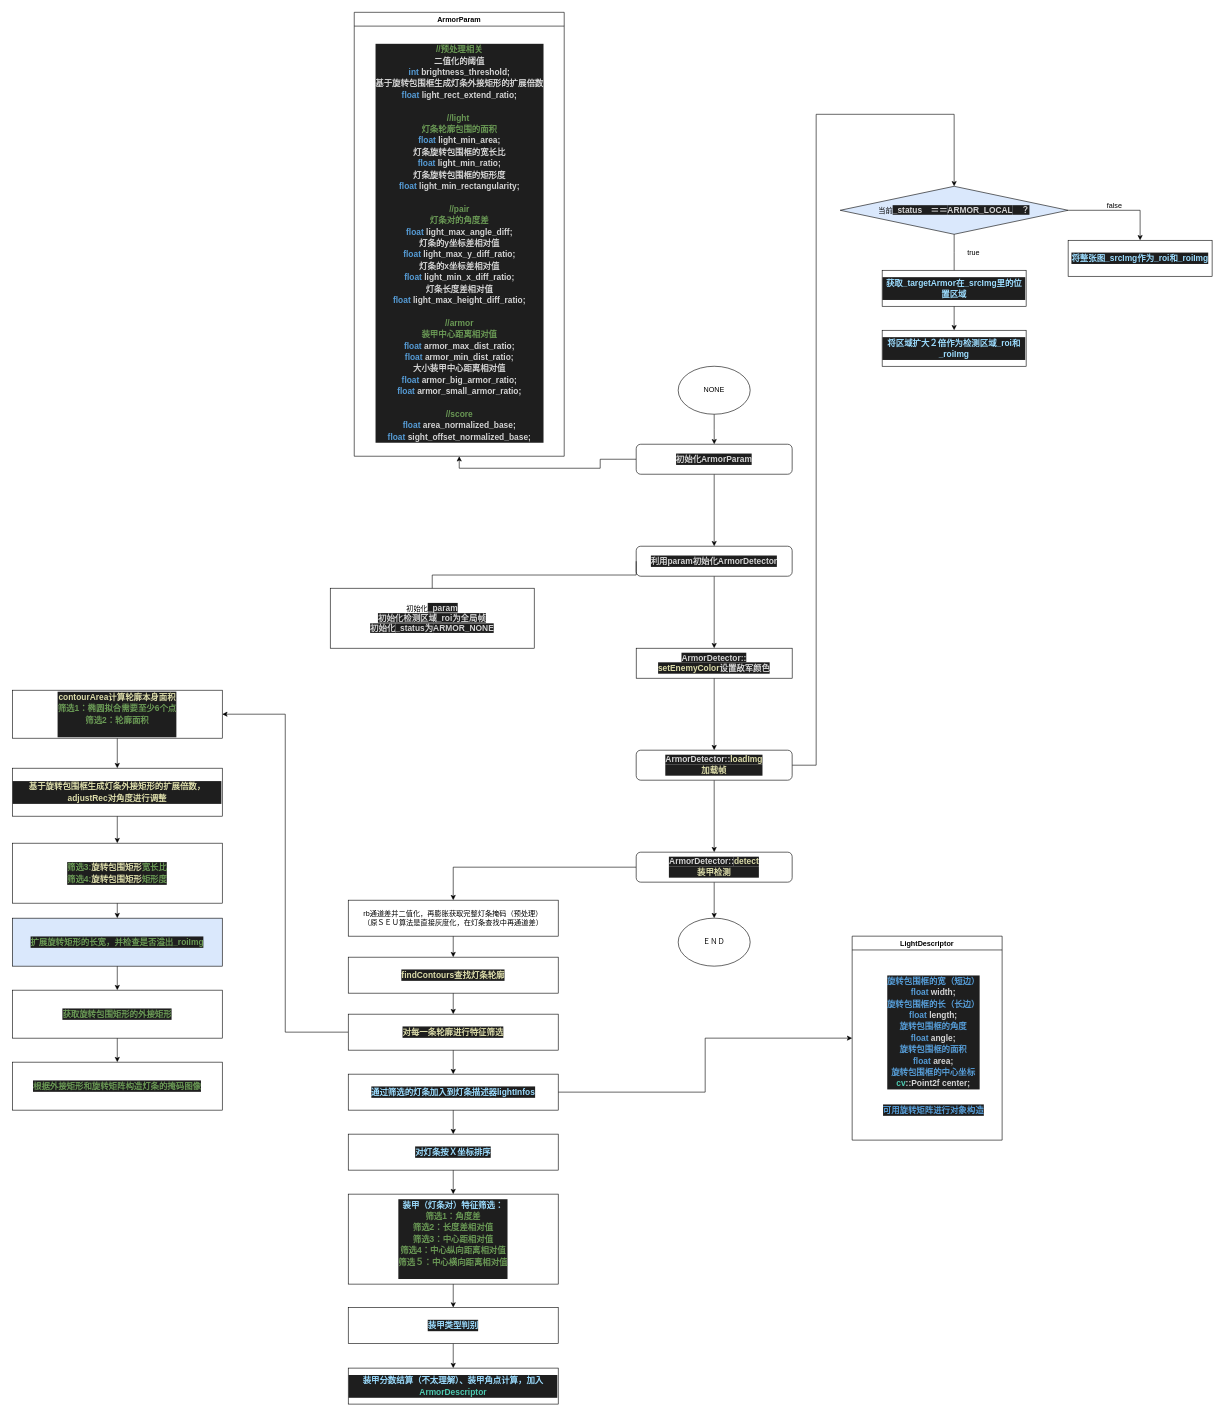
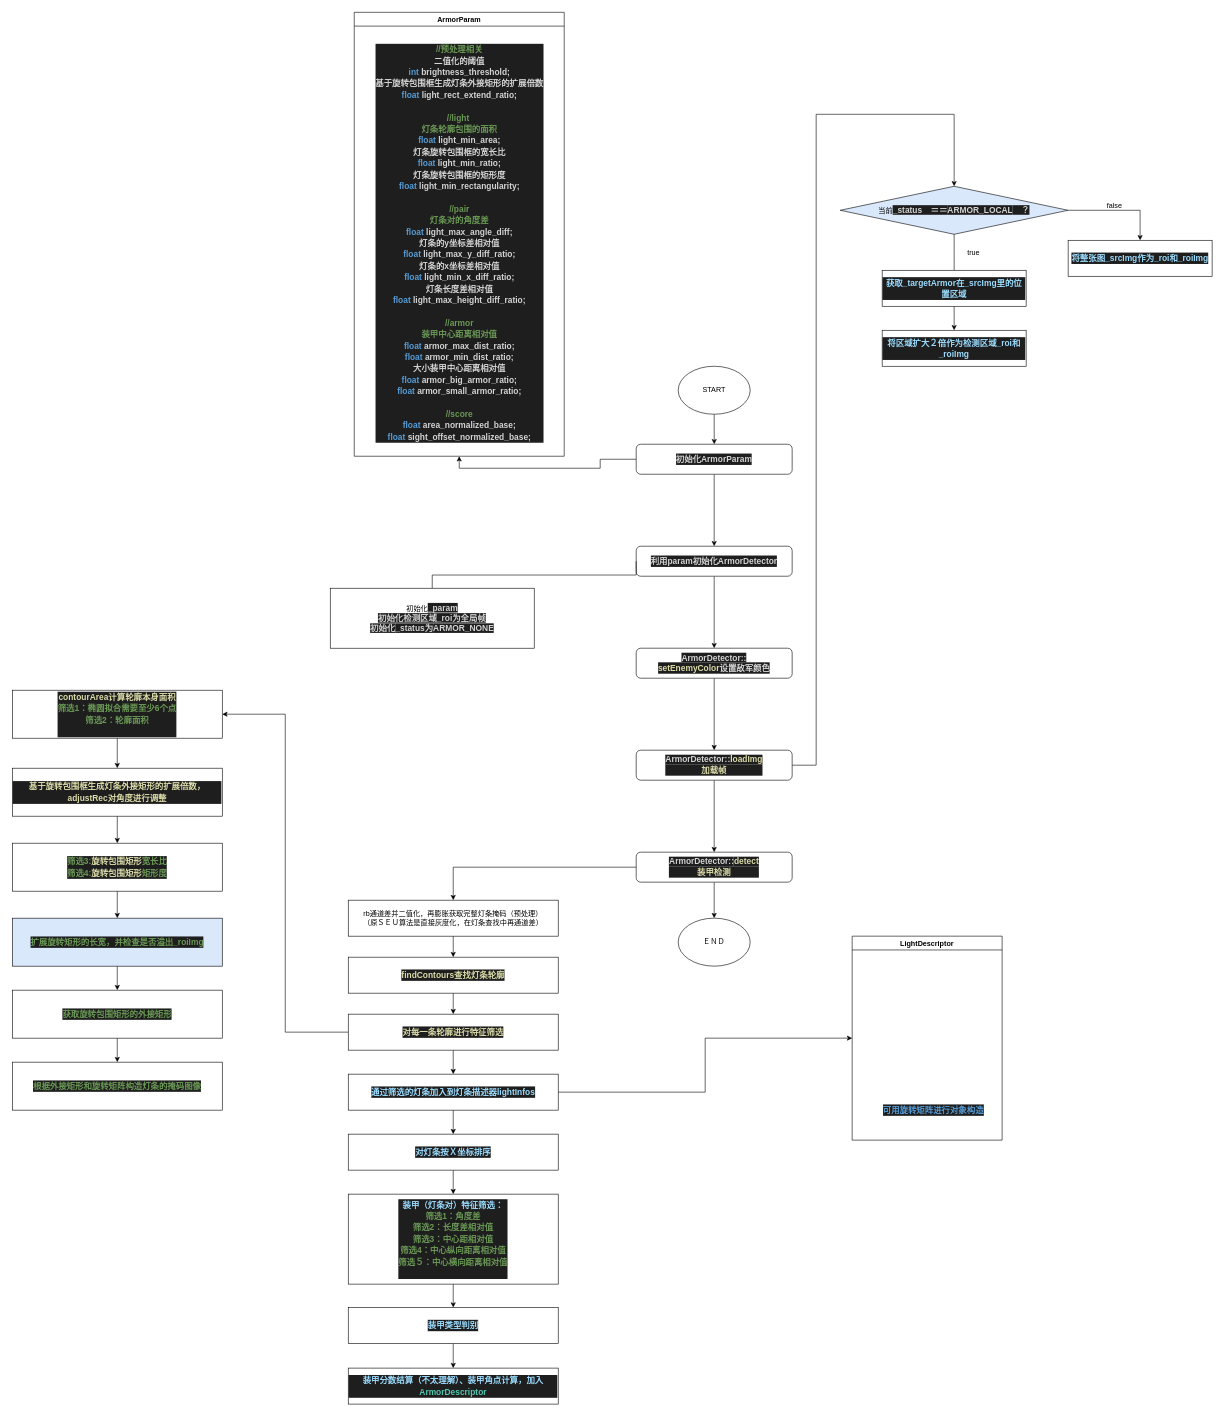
(714, 390) -> (714, 390)
(714, 663) -> (714, 663)
(117, 873) -> (117, 867)
(933, 1032) -> none
